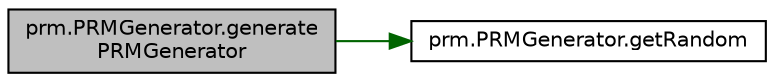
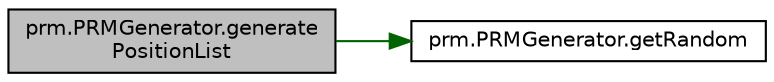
(172, 41) -> (172, 41)
